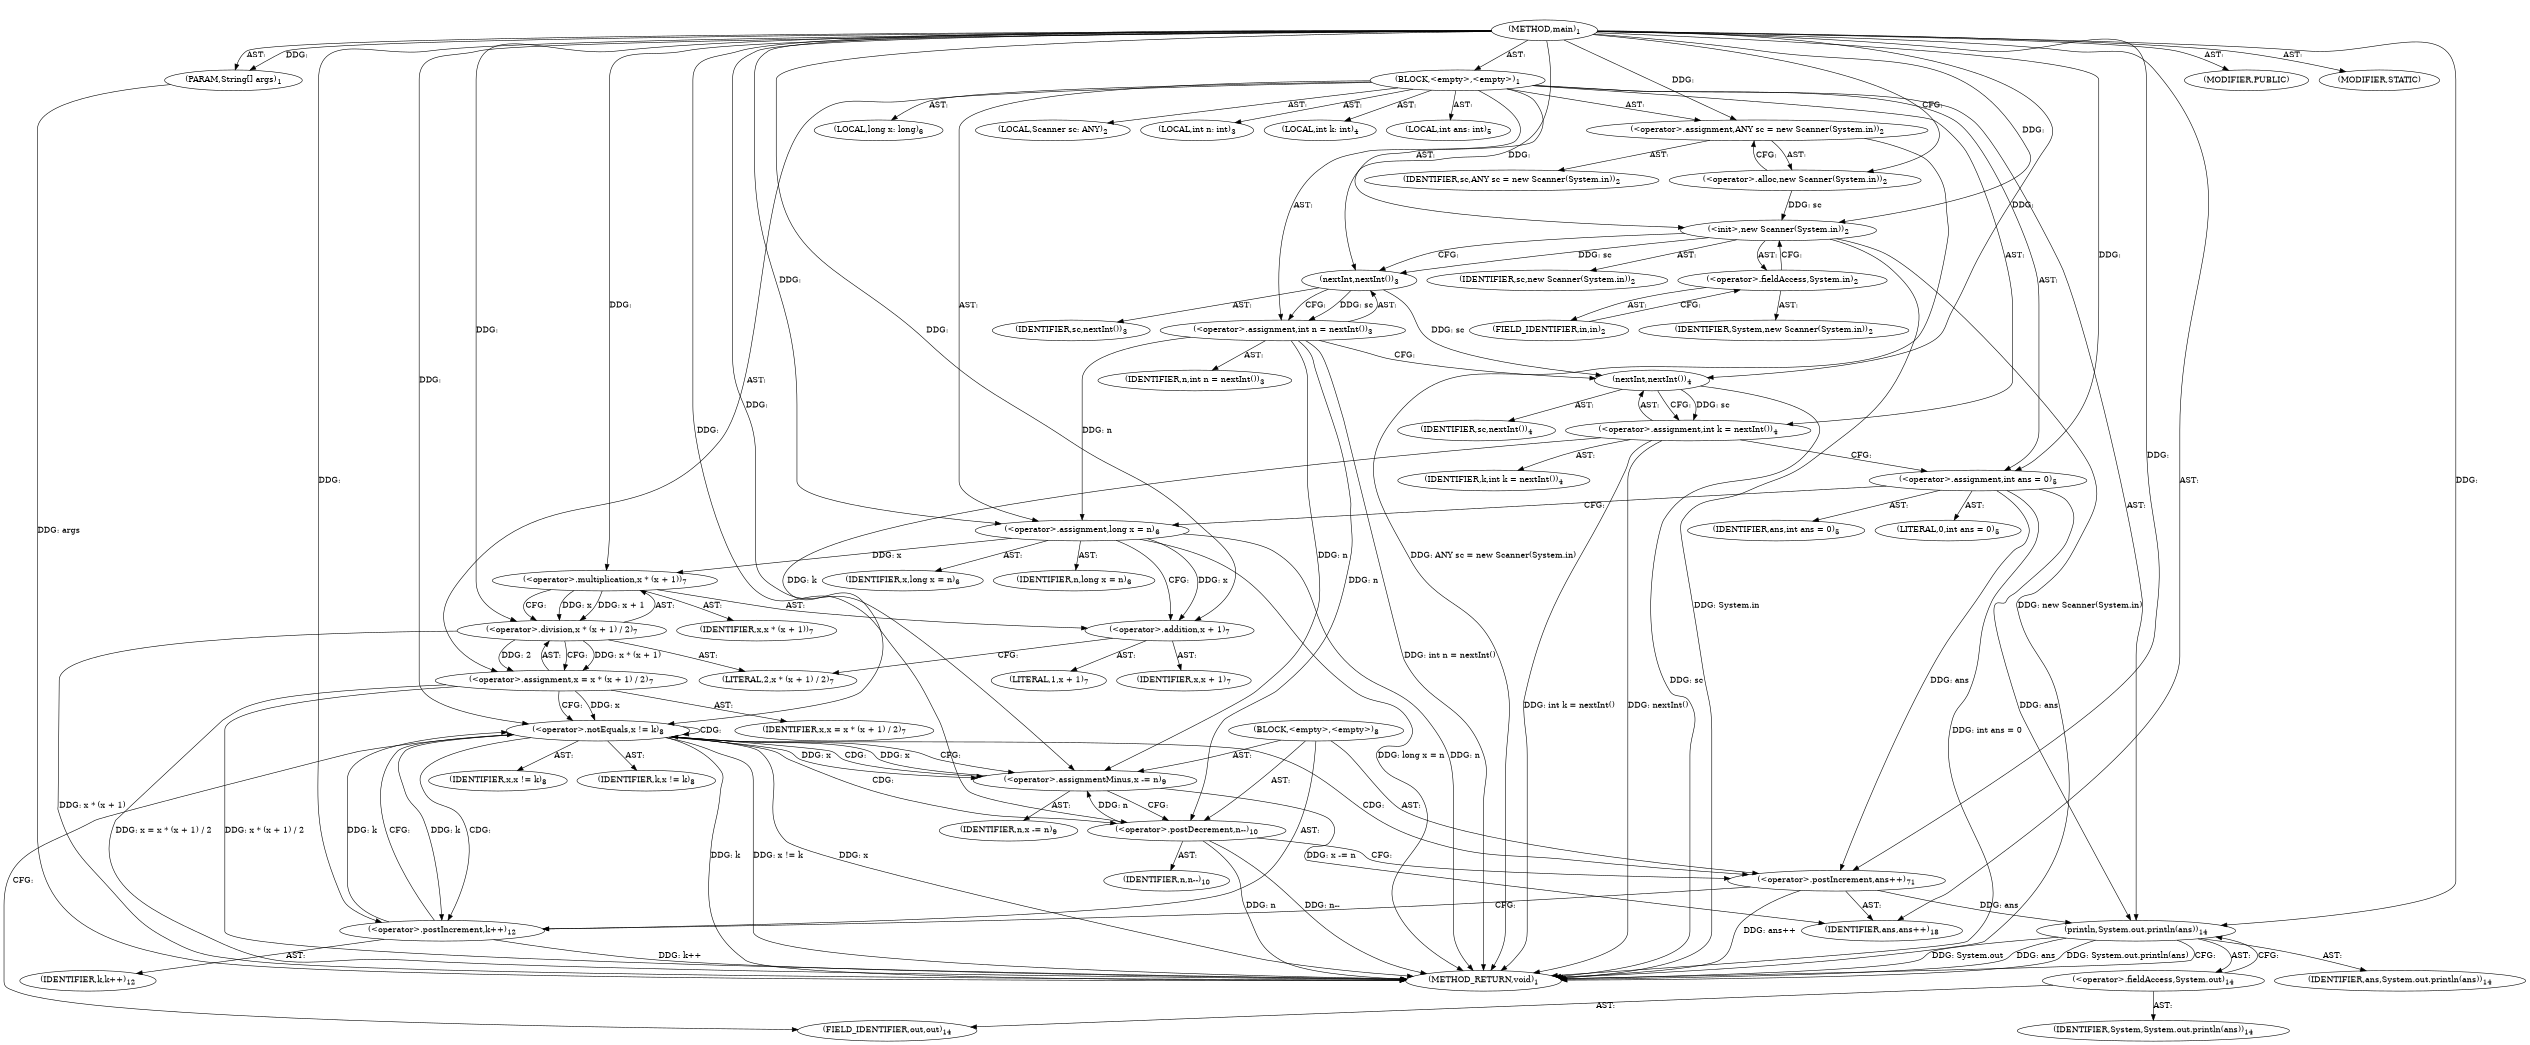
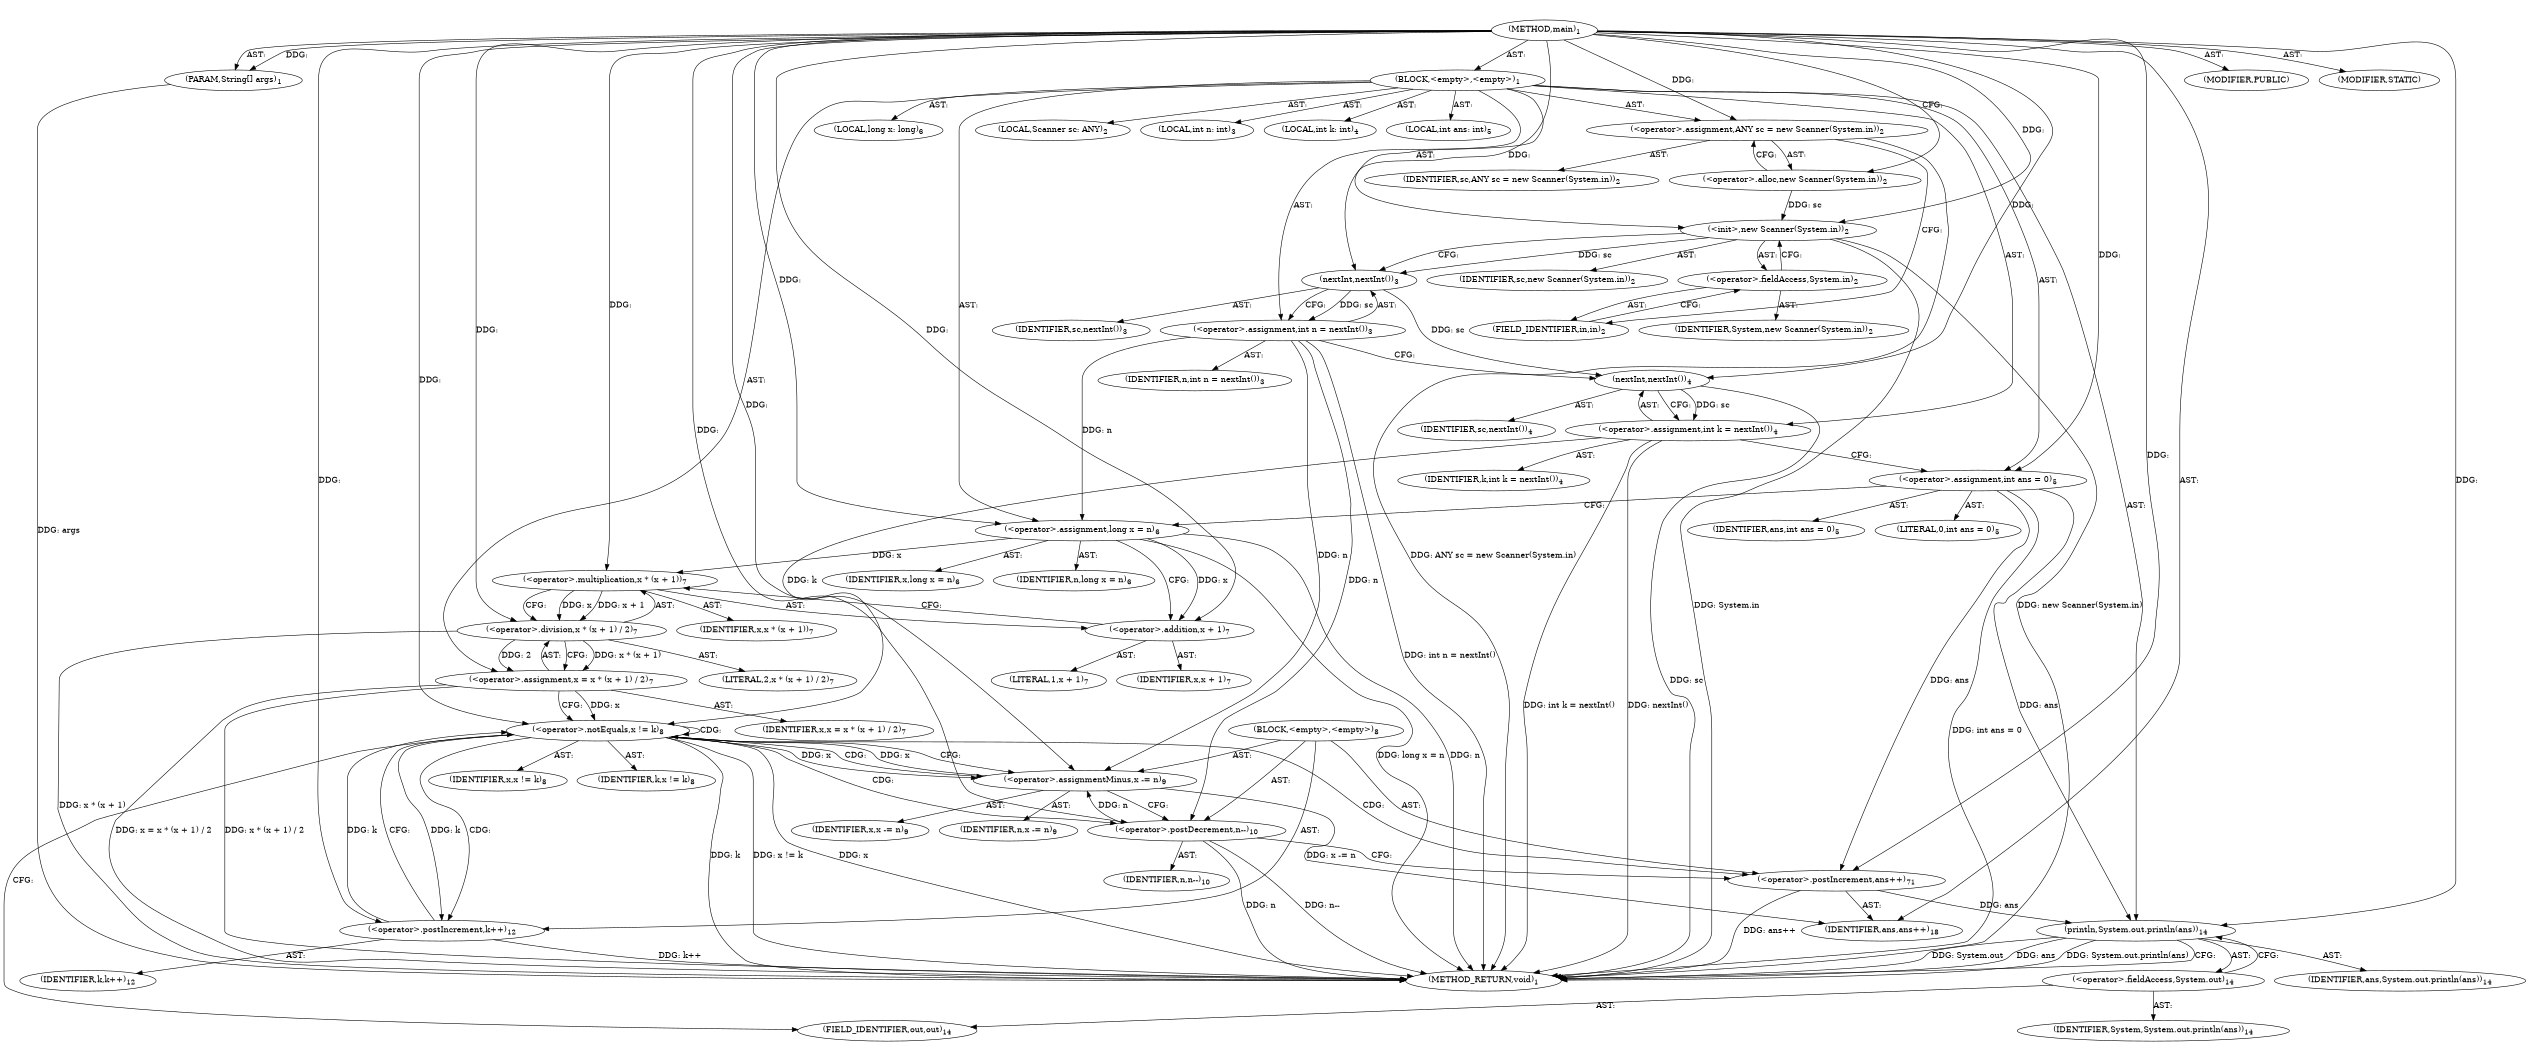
none -> (1864, 297)
(976, 655) -> (896, 606)
none -> (860, 831)
(1150, 916) -> none
